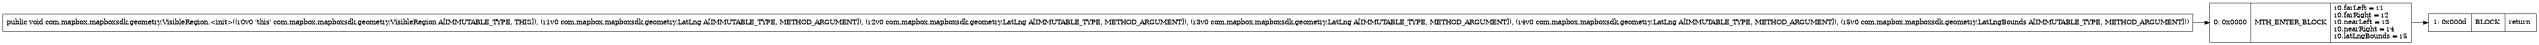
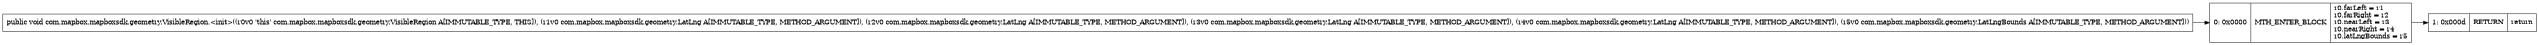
(2487, 22) -> (2488, 22)
